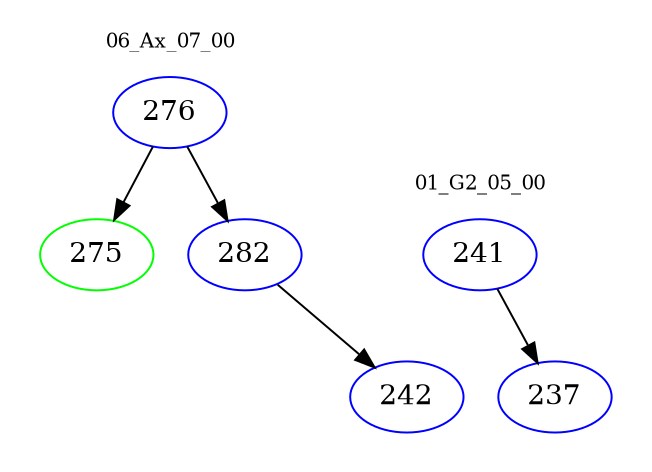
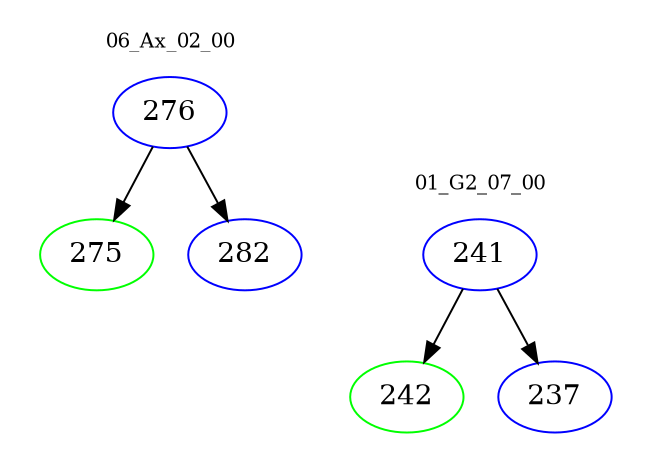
(171, 42) -> (171, 42)
(481, 185) -> (481, 185)
(318, 320) -> (448, 317)
(407, 397) -> (407, 397)
